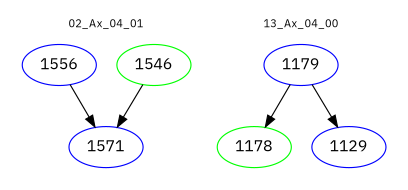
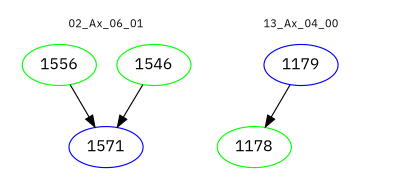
(107, 25) -> (107, 25)
(59, 65) -> (59, 65)
(349, 147) -> none
